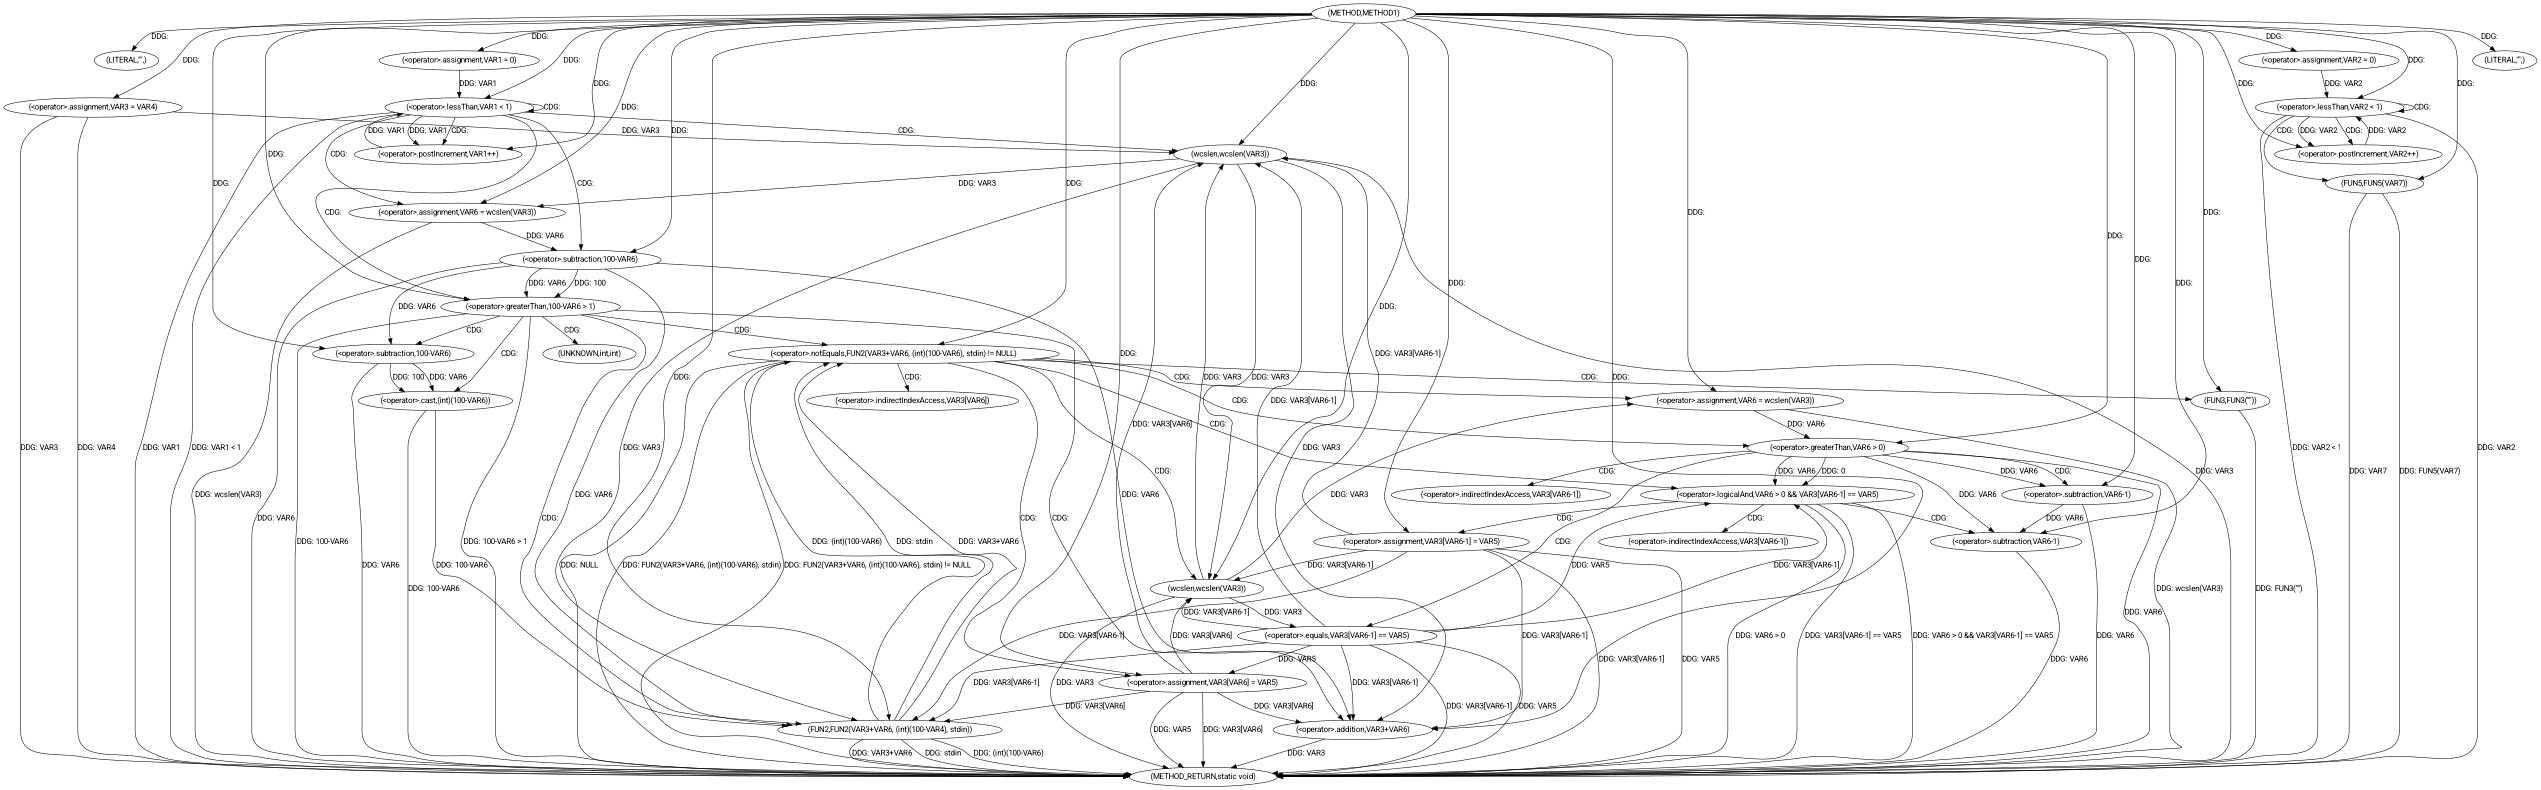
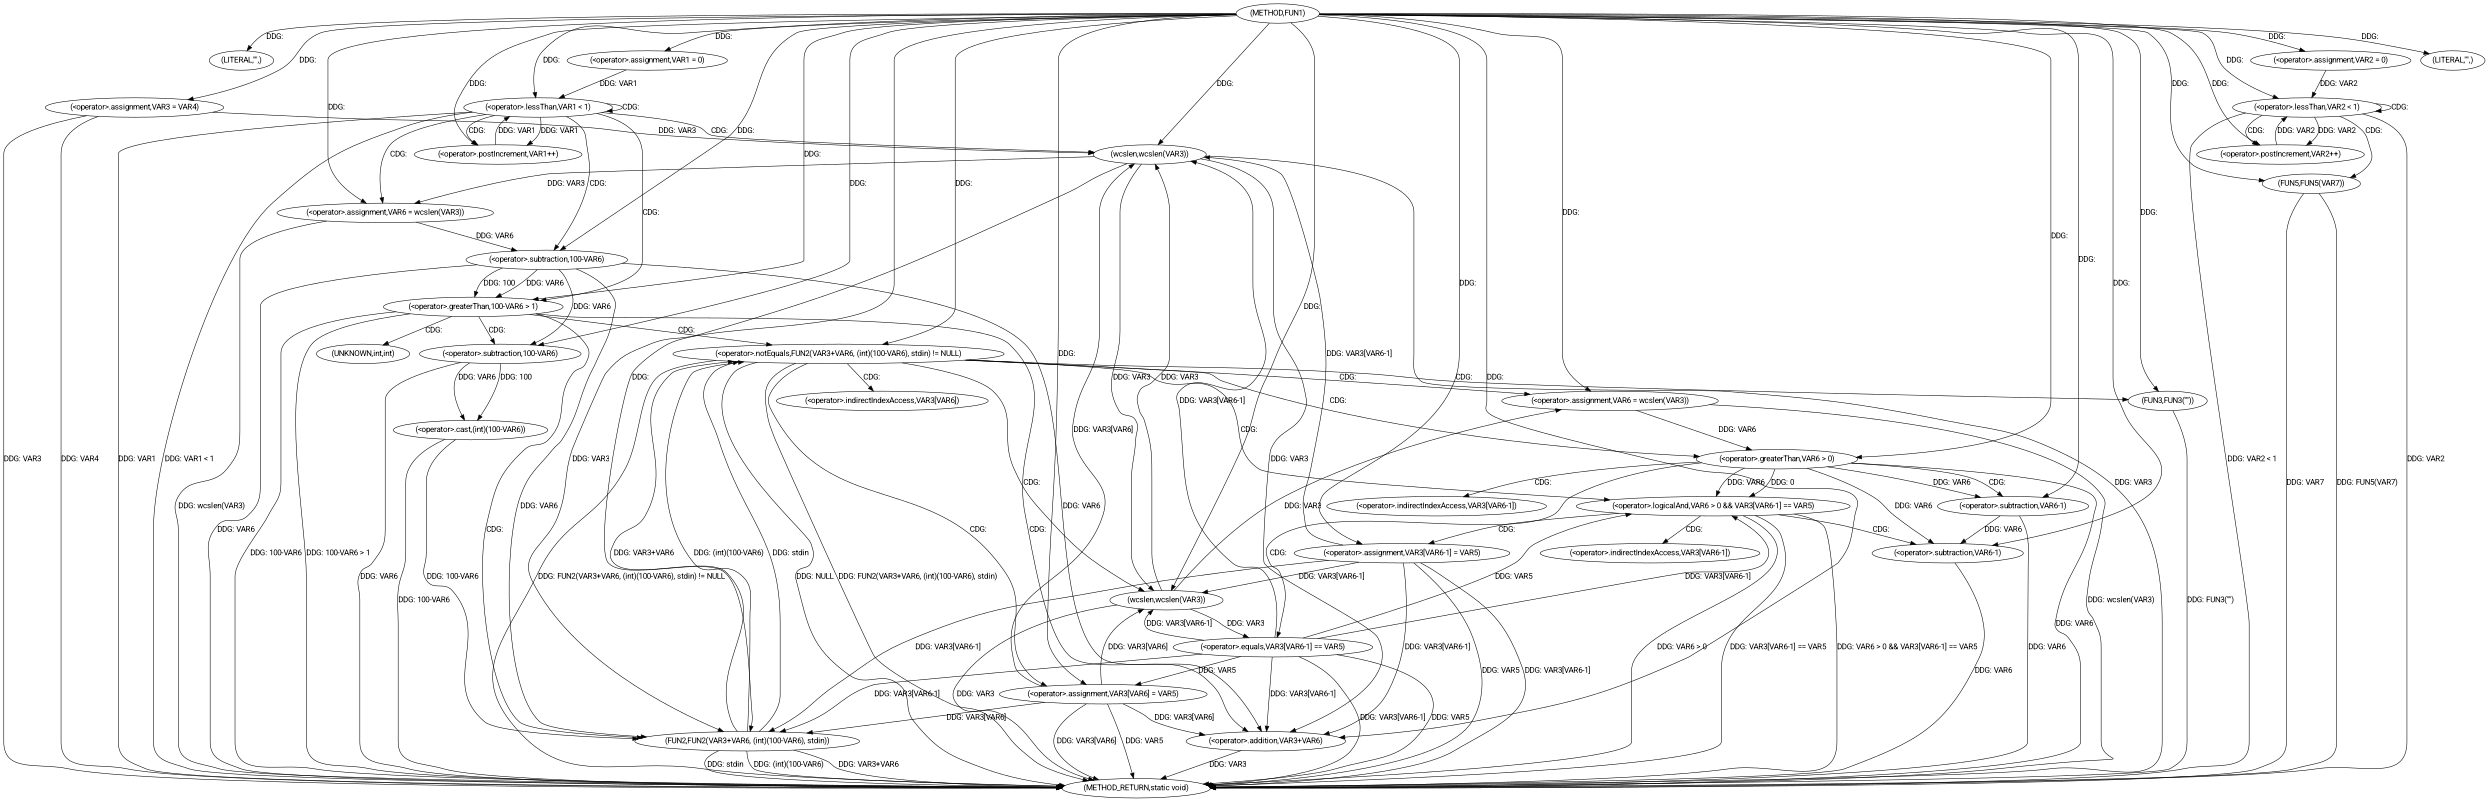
(1364, 14) -> (1278, 14)
(493, 354) -> none
(890, 730) -> (747, 741)
